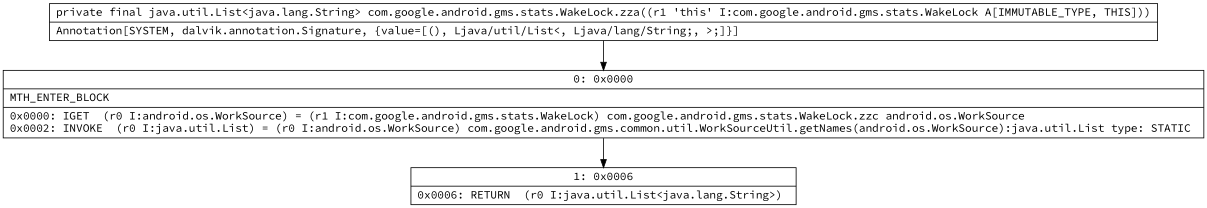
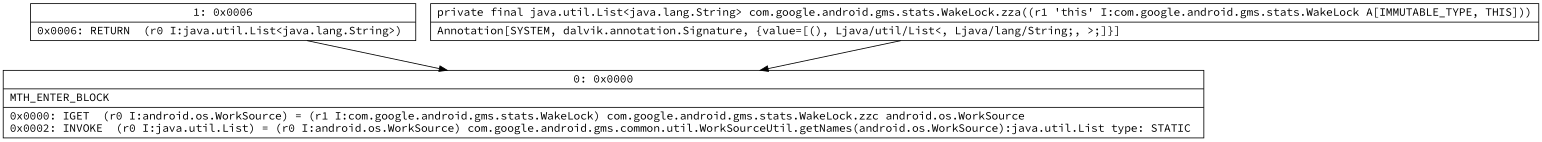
(604, 149) -> (373, 55)
